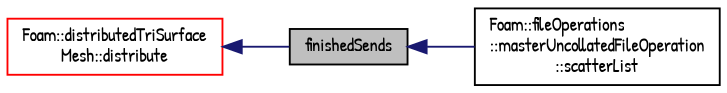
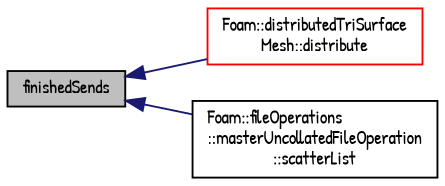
(266, 47) -> (176, 66)
